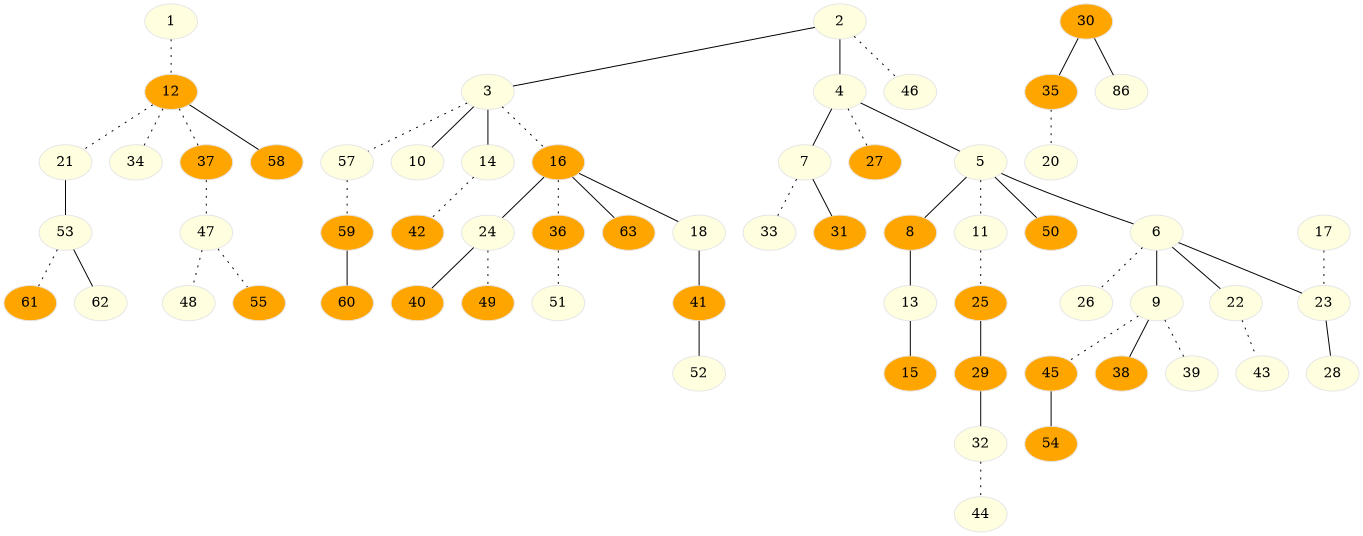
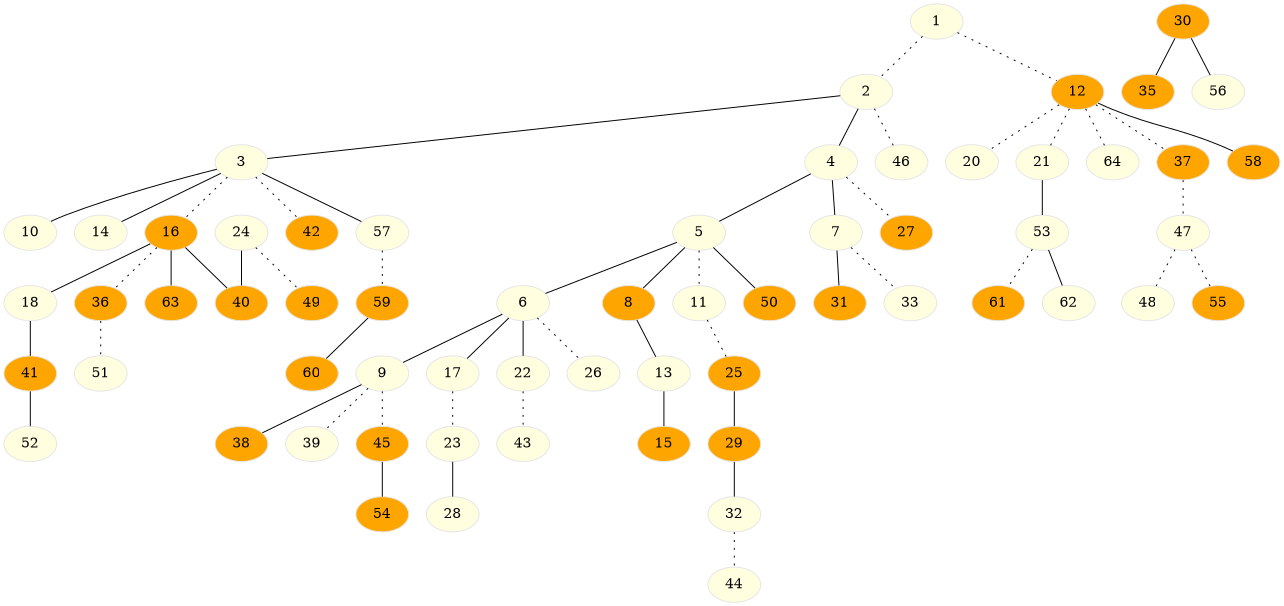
none -> (902, 57)
(1122, 92) -> (1218, 92)
(418, 127) -> (312, 197)
(1051, 127) -> (1025, 127)
(136, 162) -> (1113, 162)
(453, 197) -> (277, 197)
(523, 197) -> (206, 268)
(1240, 268) -> (488, 338)
